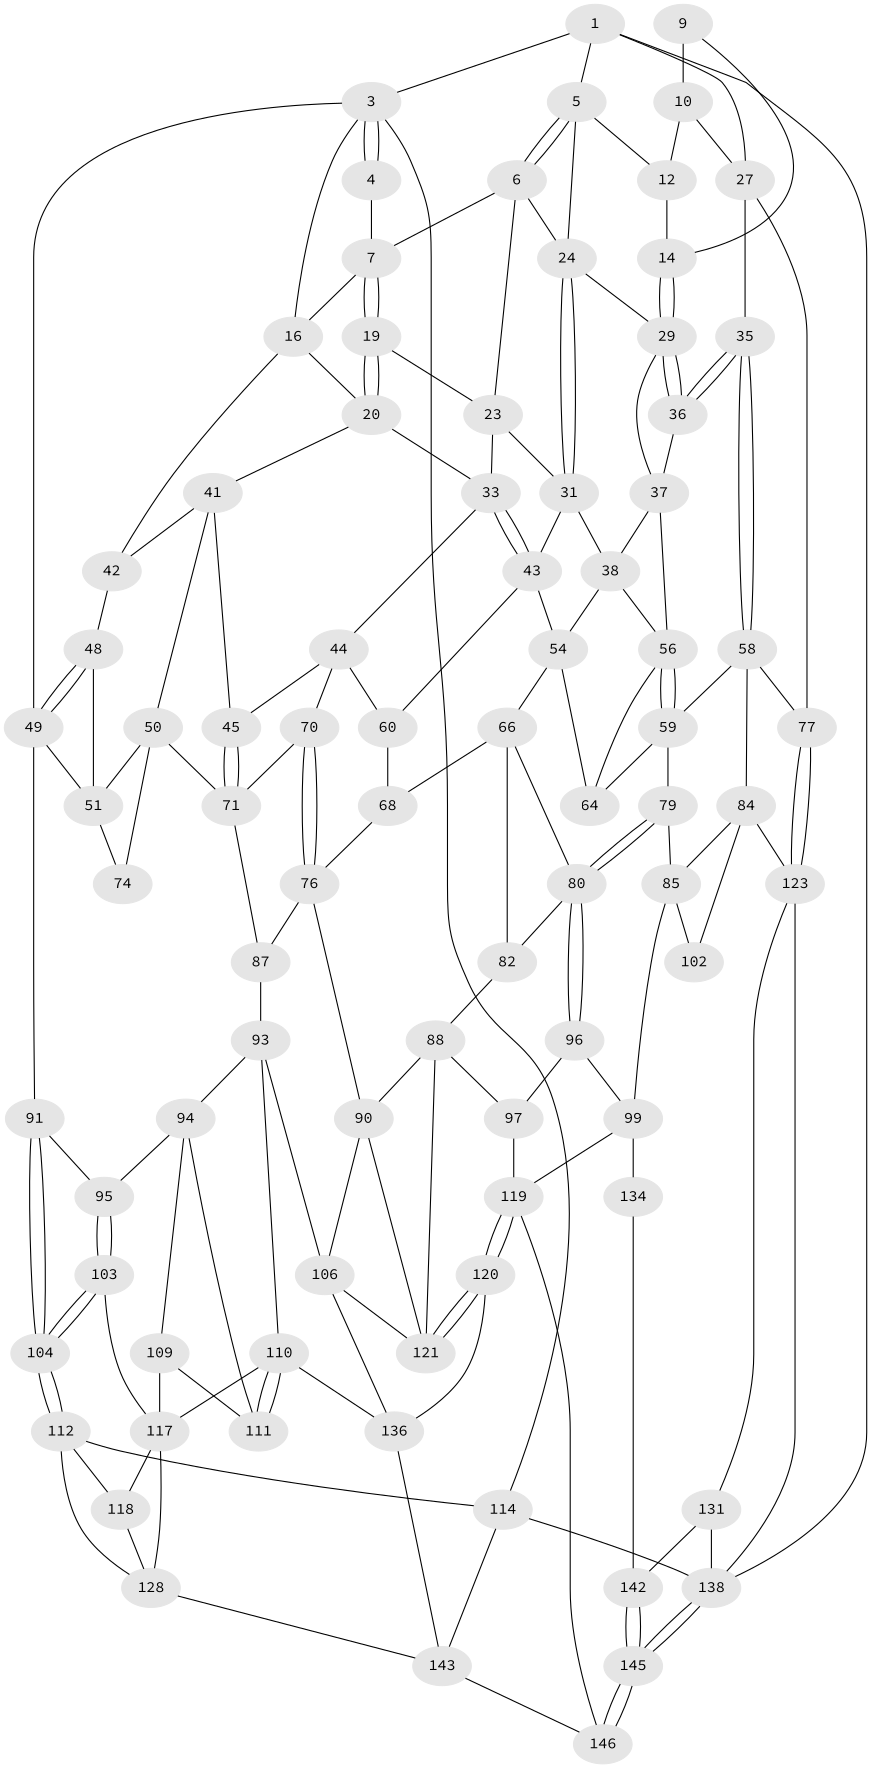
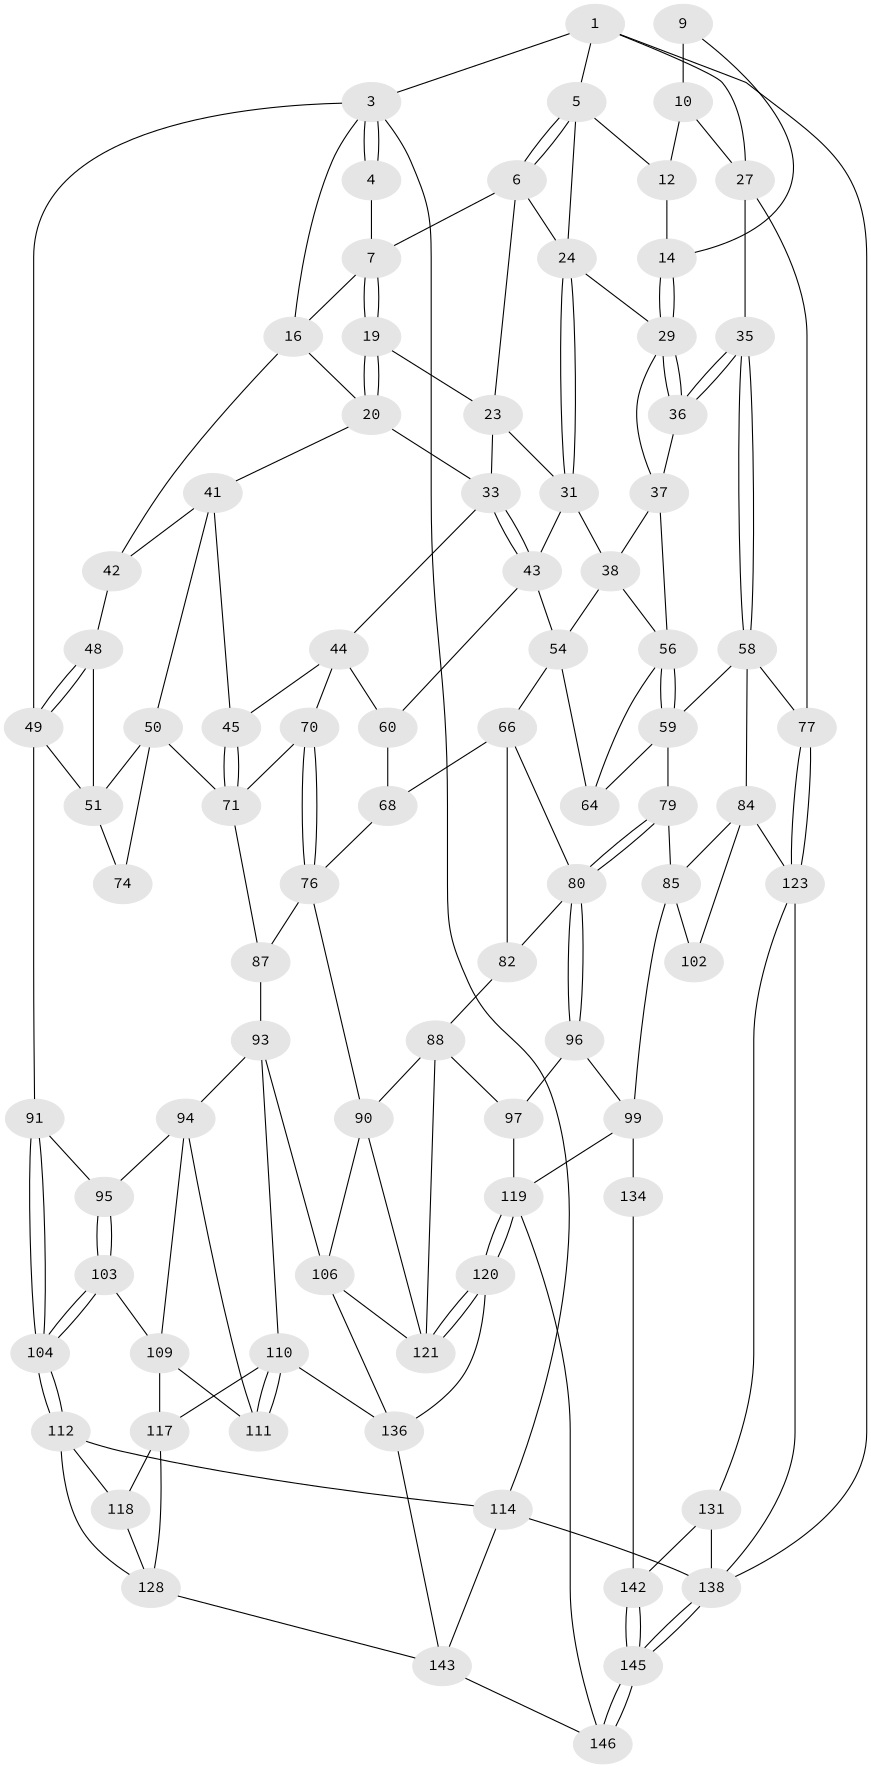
(116, 1358) -> (132, 1314)
